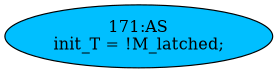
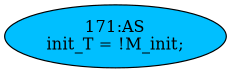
(139, 36) -> (115, 36)
